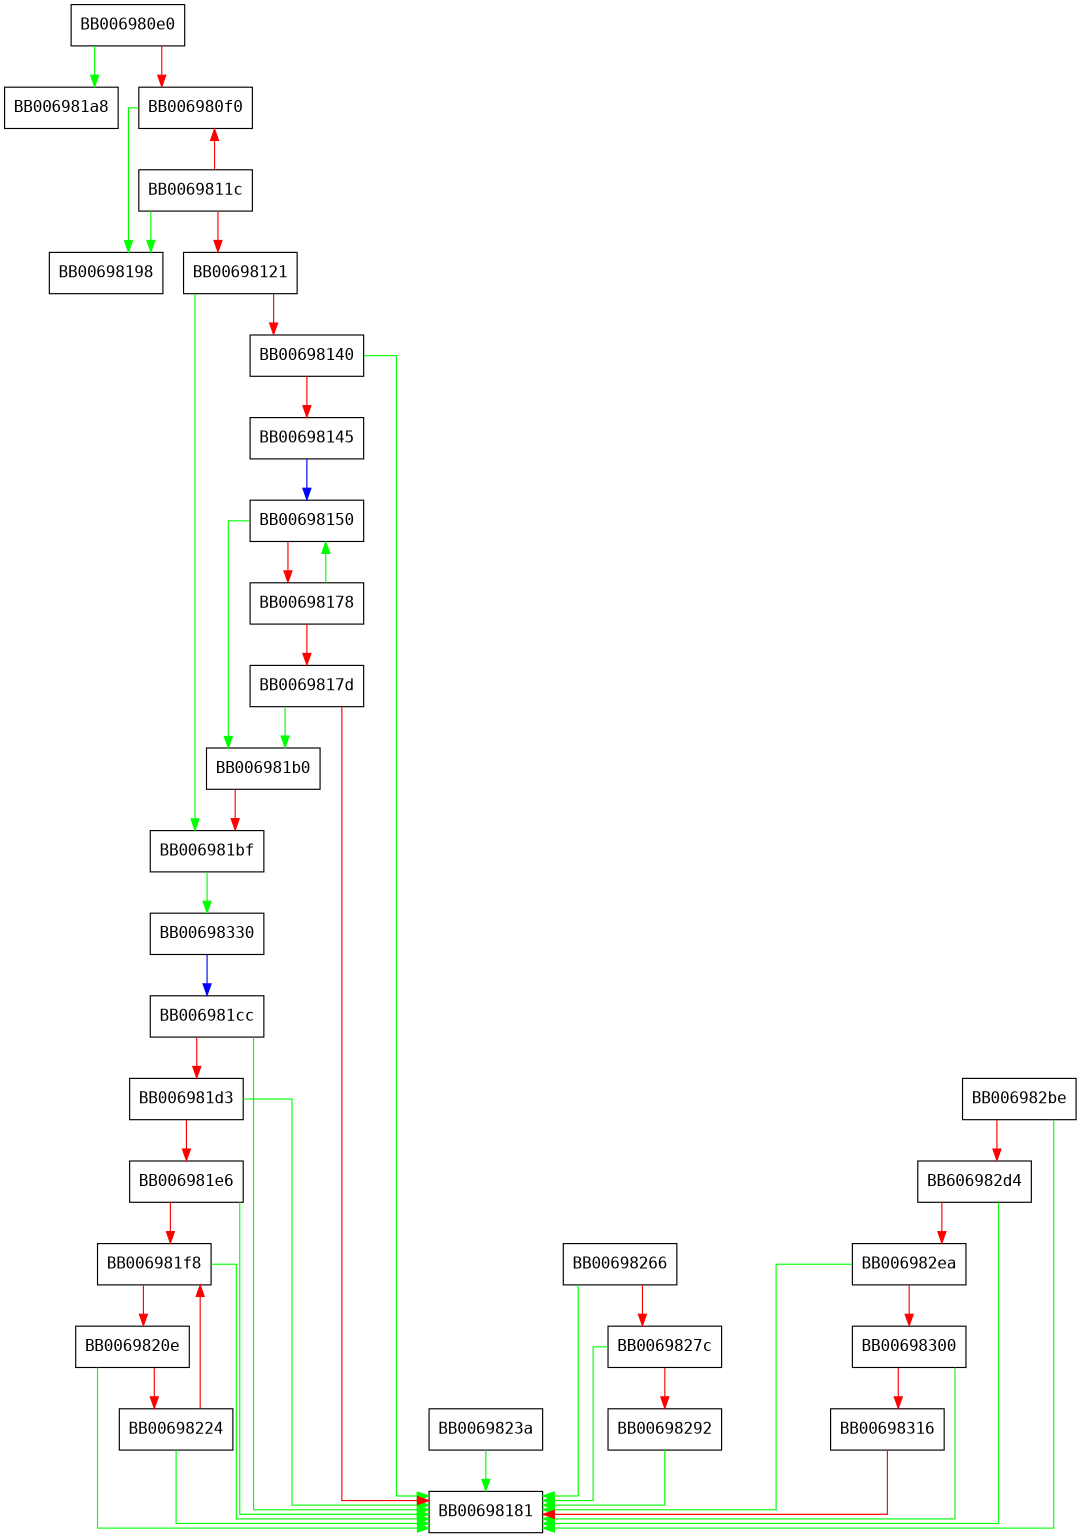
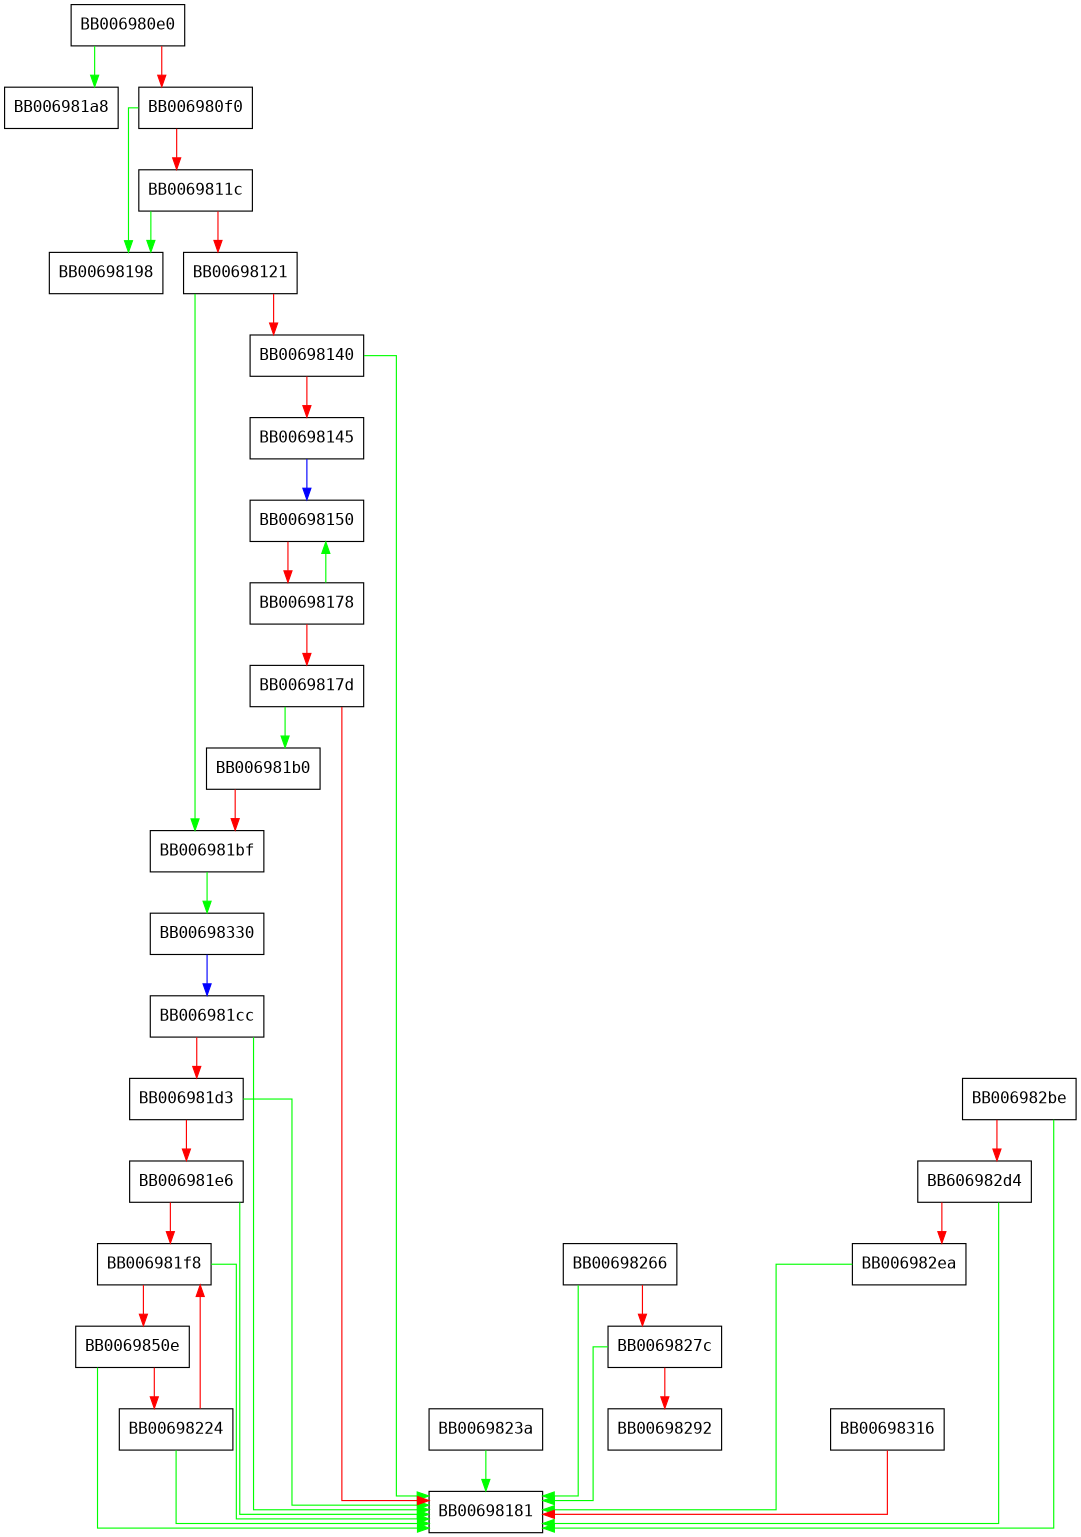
(215, 155) -> (177, 143)
(228, 618) -> none
(133, 1347) -> (133, 1347)
(909, 1347) -> none
(665, 1500) -> none
